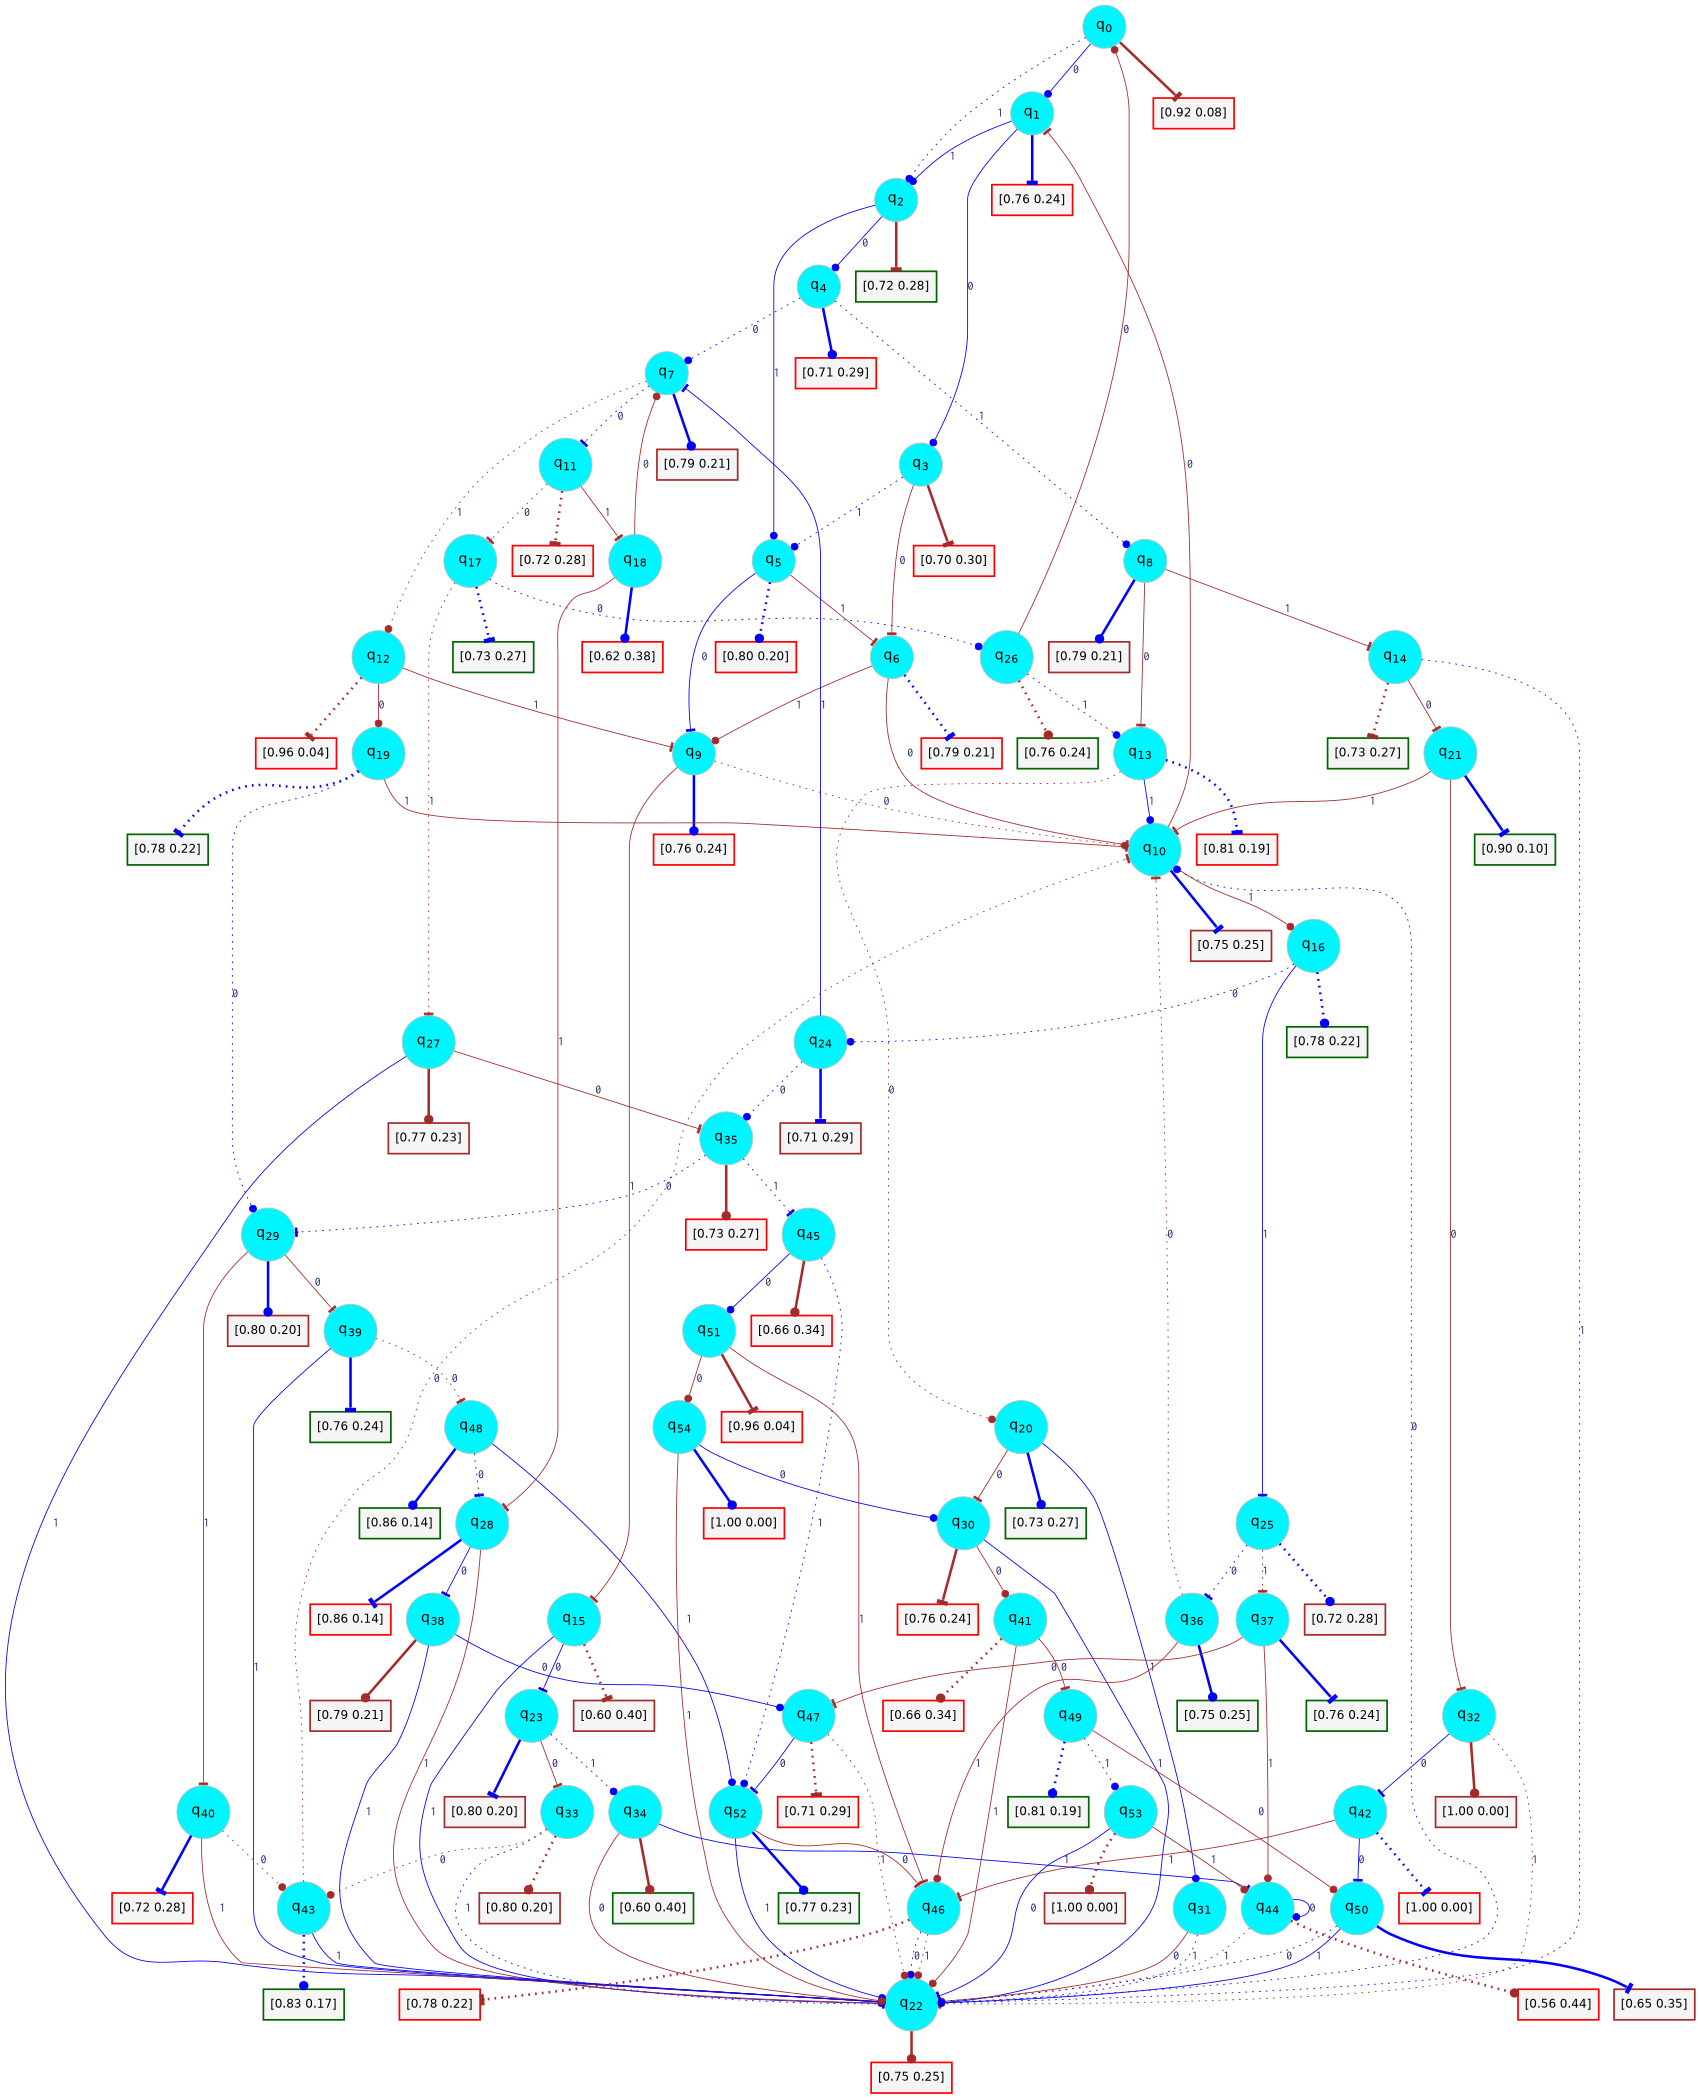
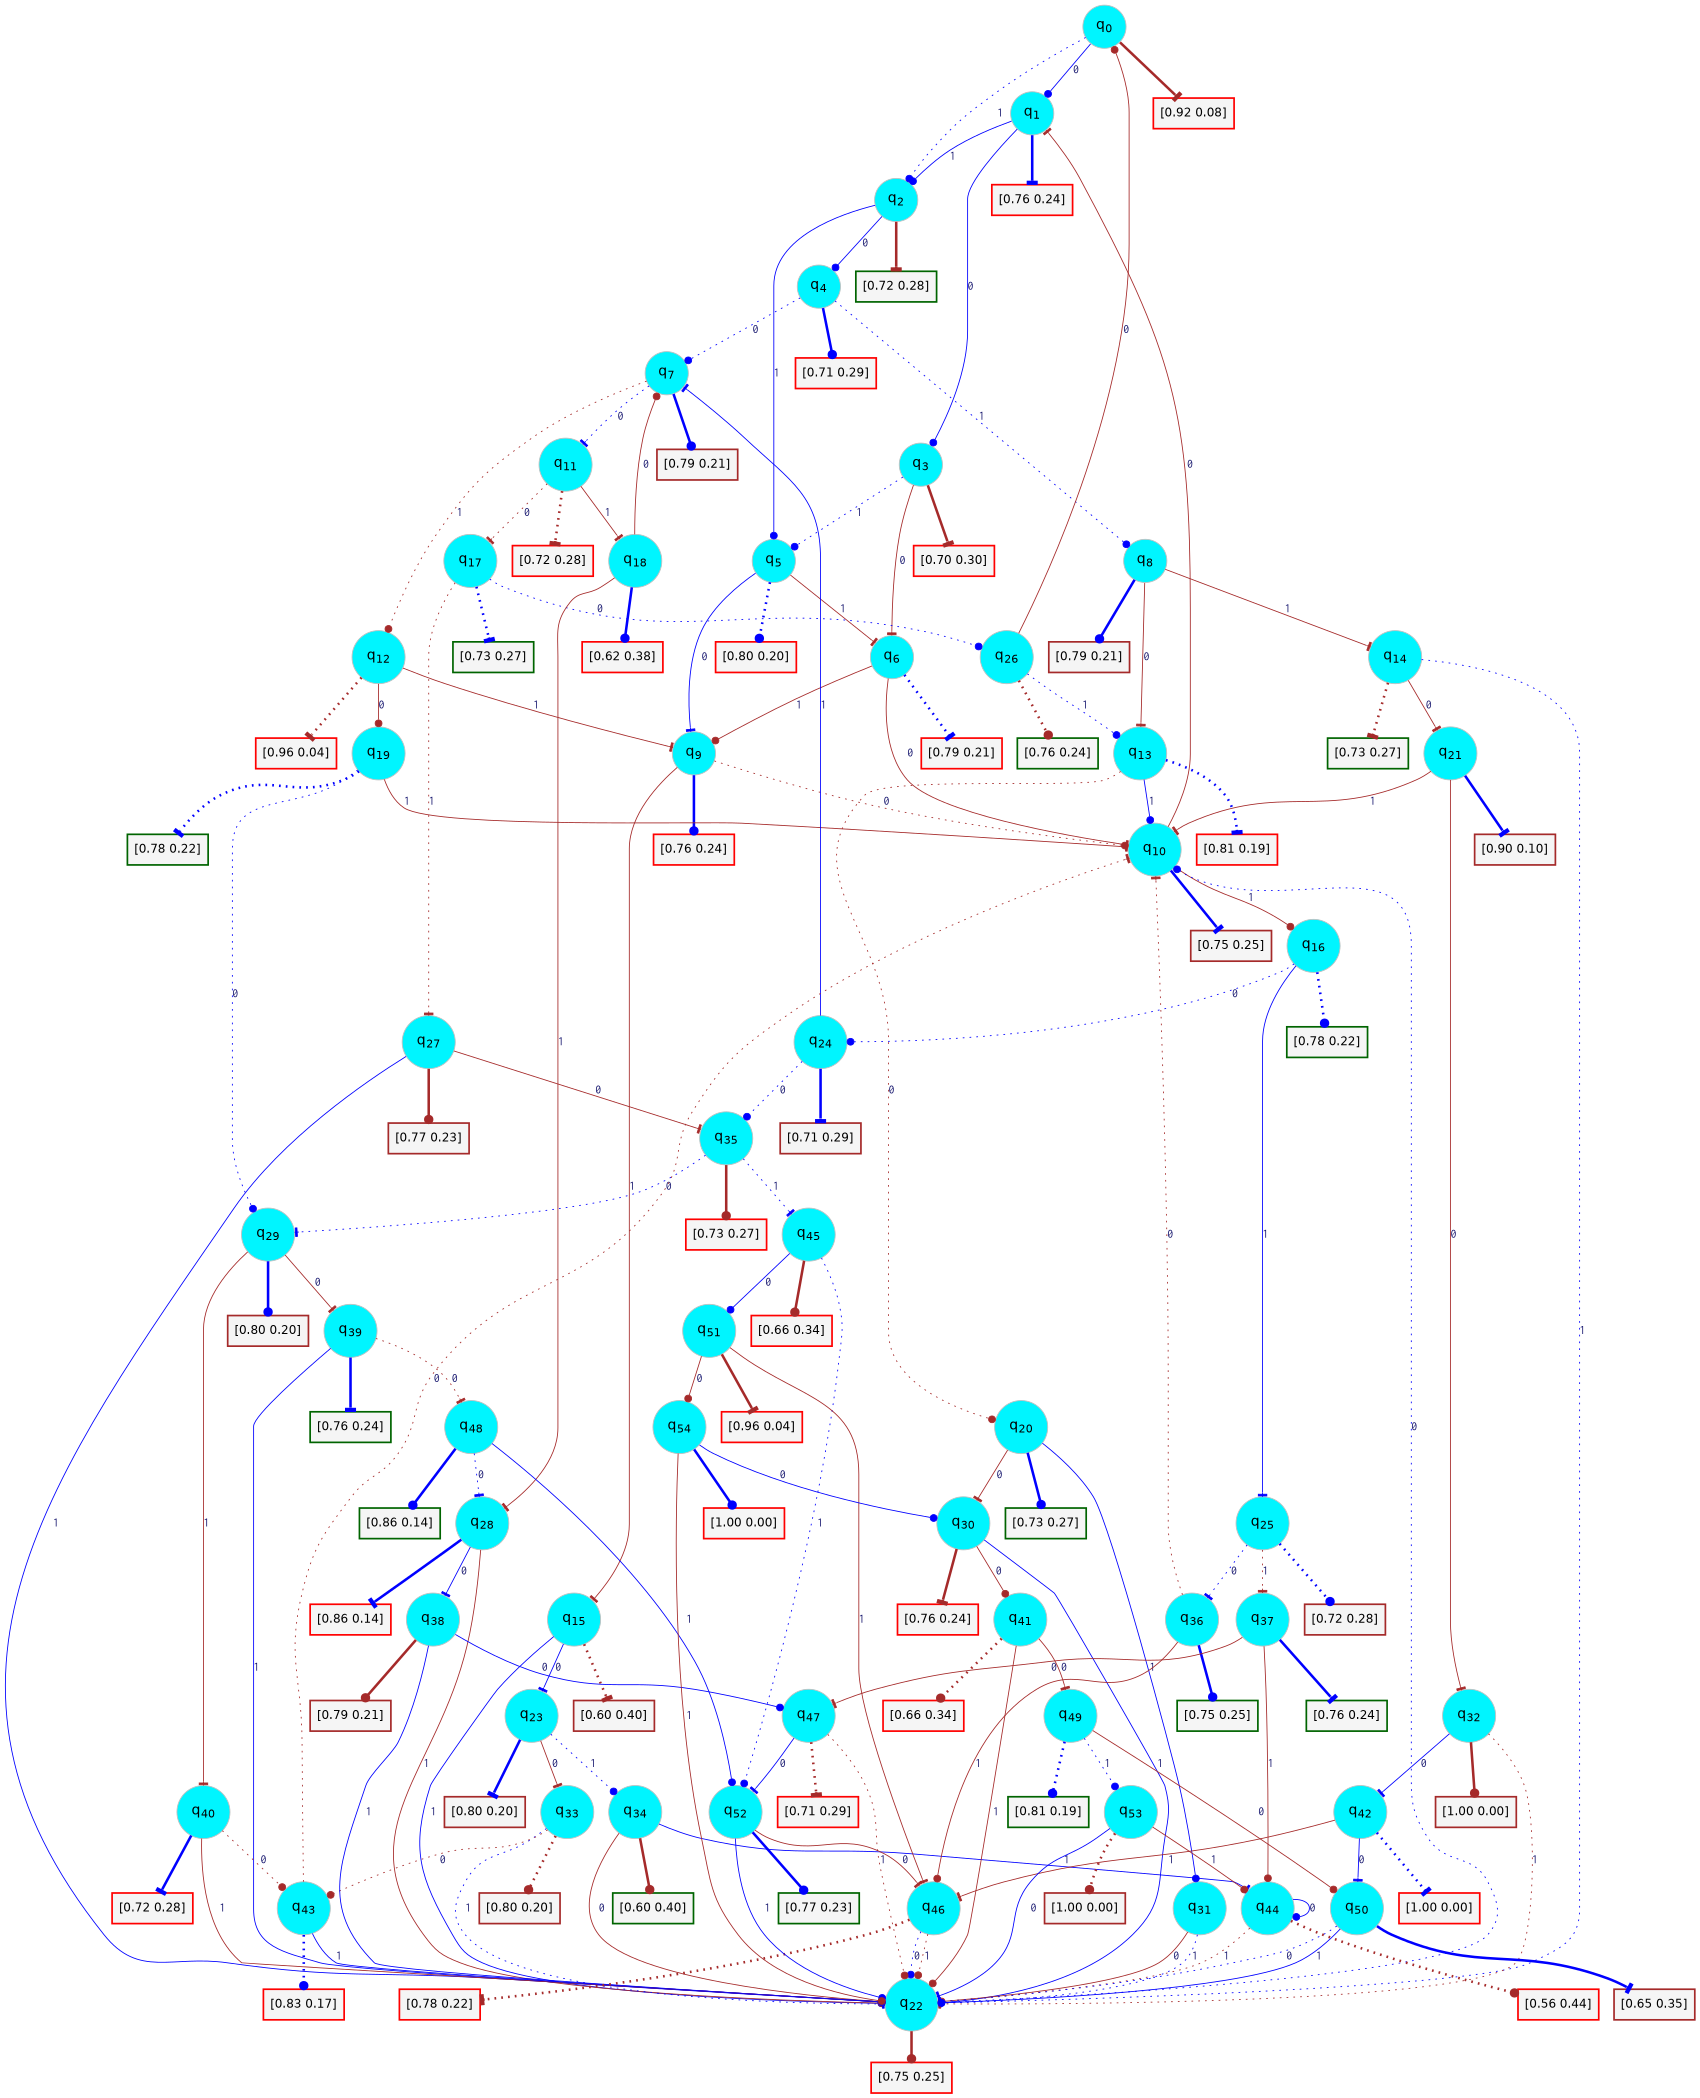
(1515, 850) -> (1515, 850)
(304, 2005) -> (304, 2005)
